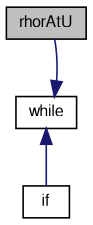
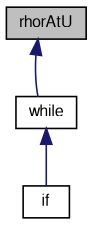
(57, 60) -> (36, 76)
